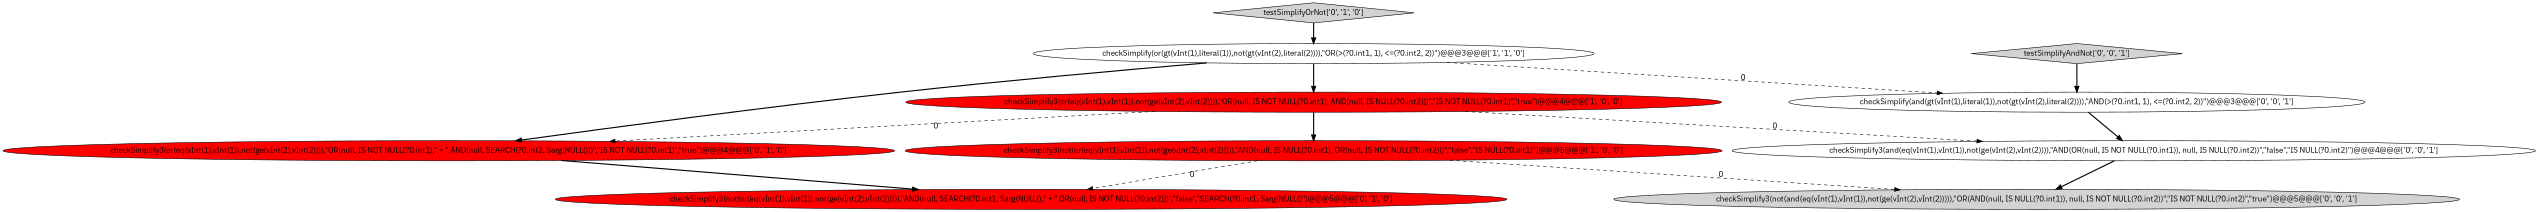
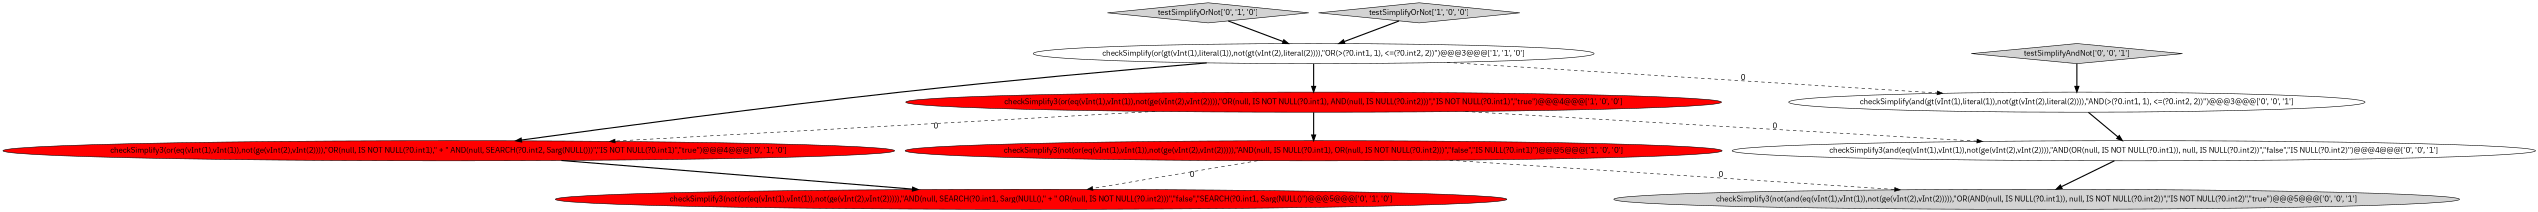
none -> (1419, 13)
